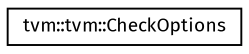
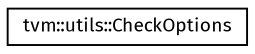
(124, 27) -> (127, 27)
